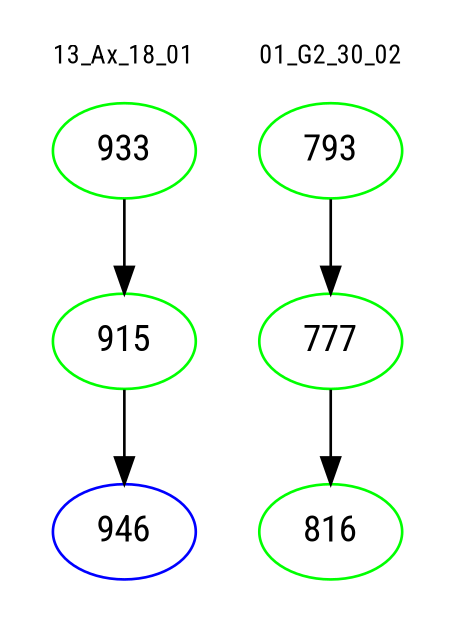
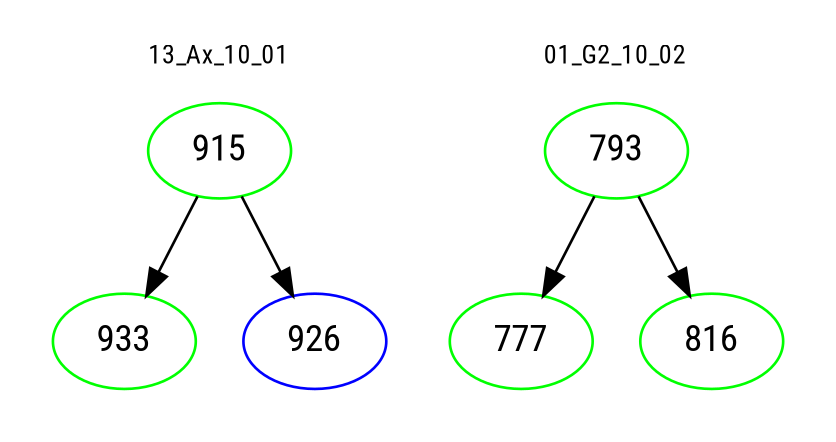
(124, 57) -> (220, 57)
(332, 57) -> (616, 57)
(124, 233) -> (178, 234)
(331, 424) -> (658, 234)
(124, 532) -> (315, 341)
